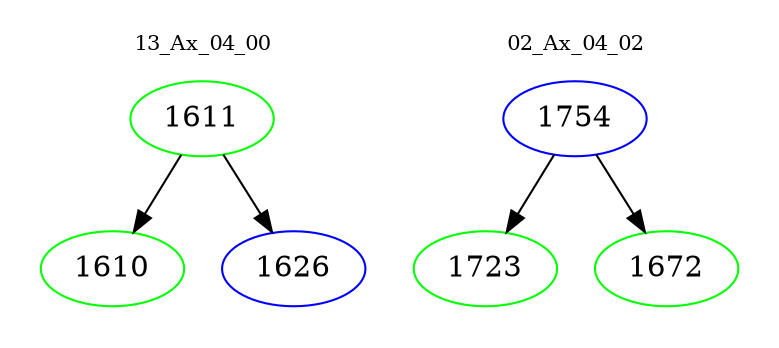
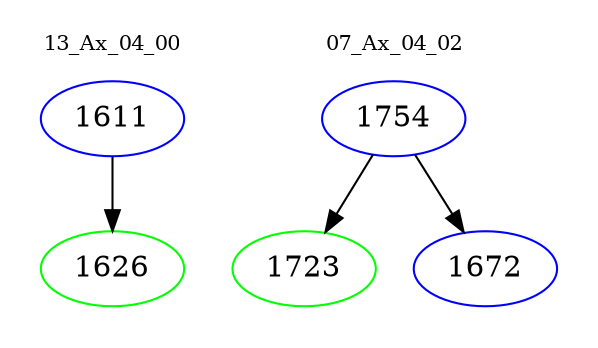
(576, 45) -> (395, 45)
(202, 119) -> (113, 119)
(113, 269) -> none
(294, 269) -> (113, 269)
(667, 269) -> (485, 269)
